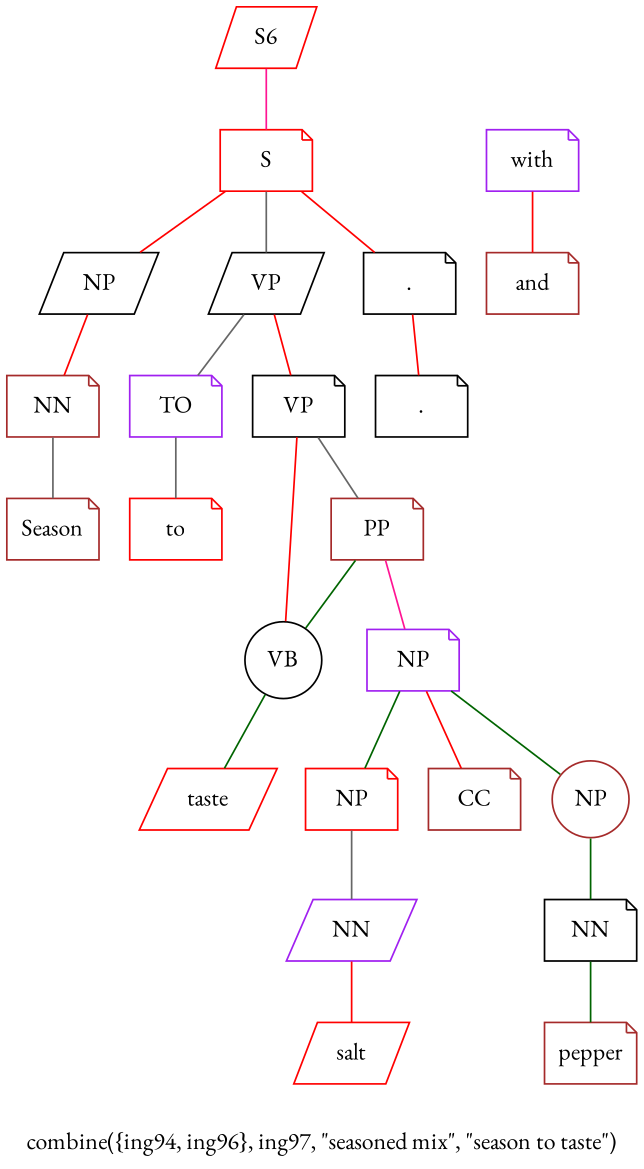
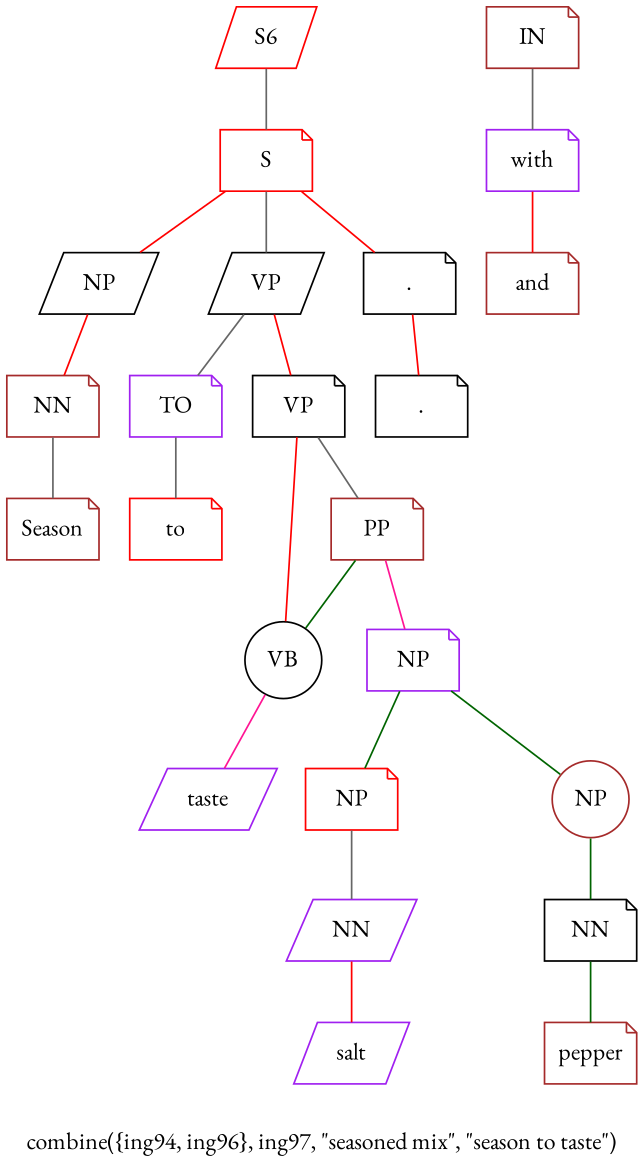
none -> (533, 38)
(266, 99) -> (266, 99)
(245, 731) -> (245, 731)
(208, 799) -> (208, 799)
(475, 799) -> none
(352, 1053) -> (352, 1053)
